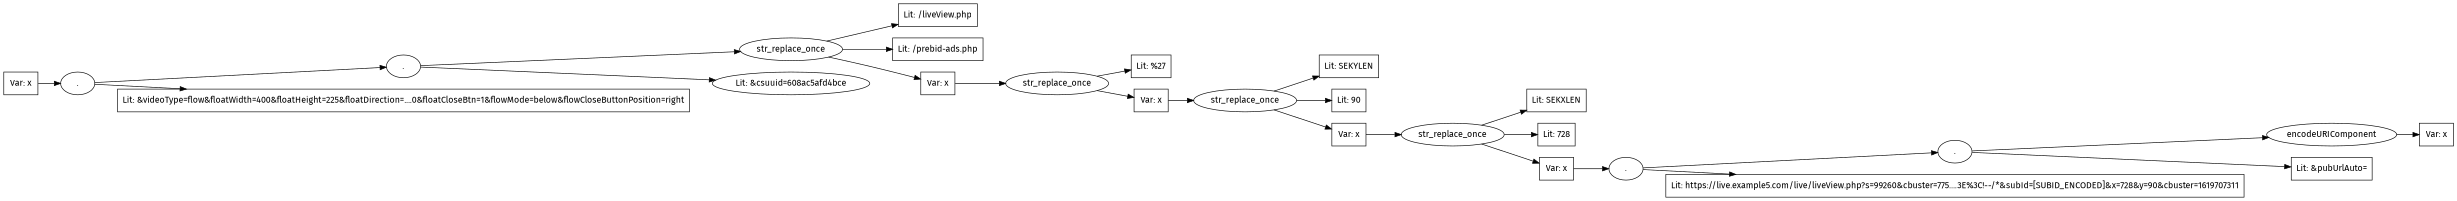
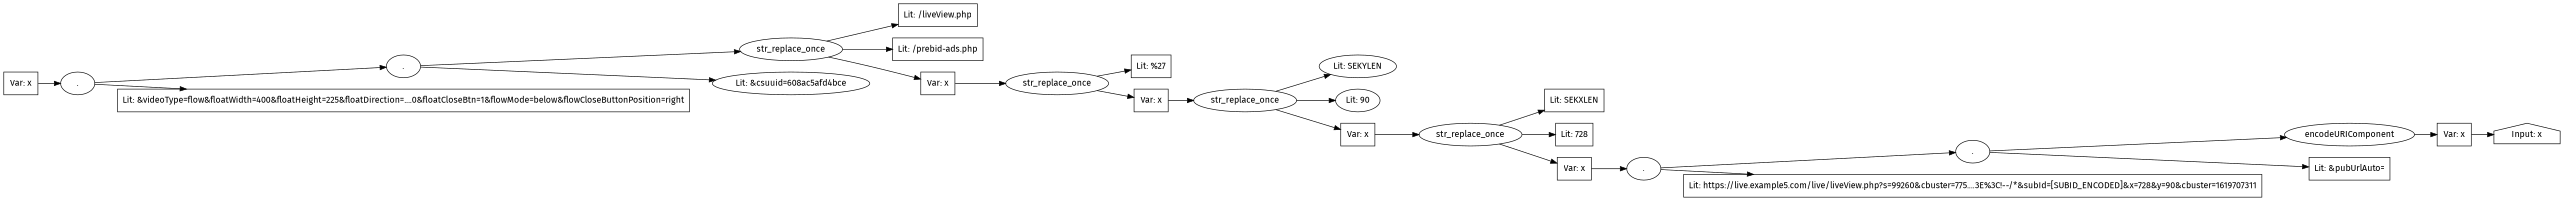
(1349, 66) -> (1358, 66)
(1349, 100) -> (1358, 100)
none -> (2527, 135)
